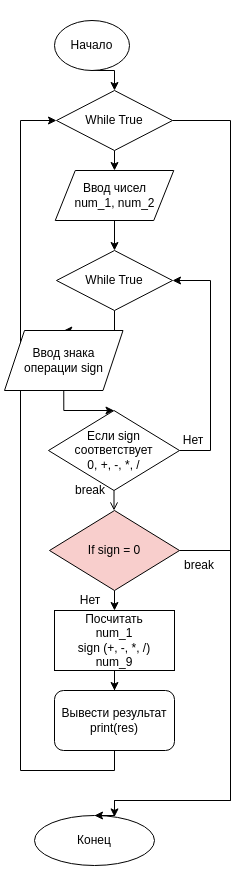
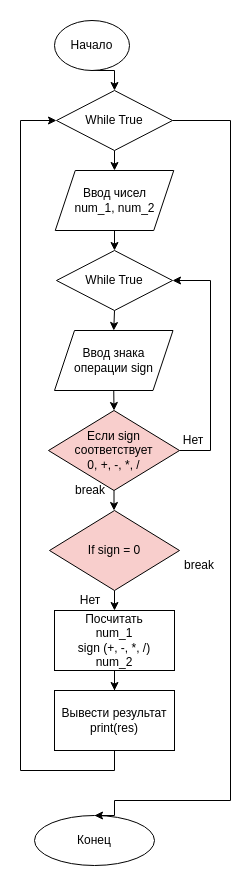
(115, 196) -> (115, 201)
(64, 361) -> (114, 361)
(114, 451) -> (114, 451)
(114, 503) -> (114, 502)
(204, 551) -> none
(115, 641) -> (115, 641)
(115, 721) -> (115, 721)
